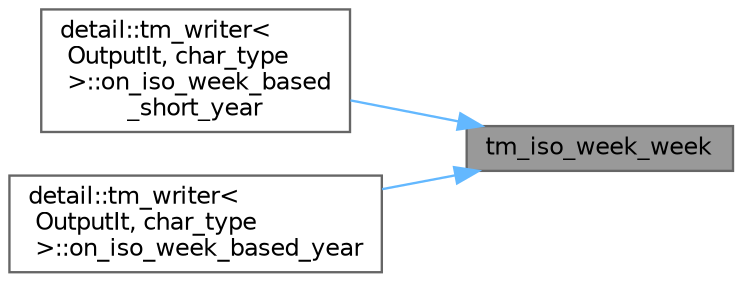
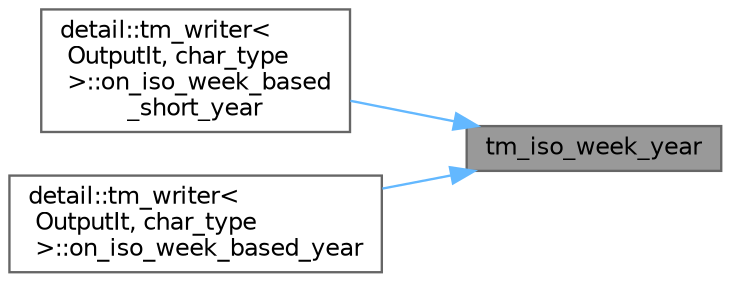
(600, 148) -> (594, 148)
